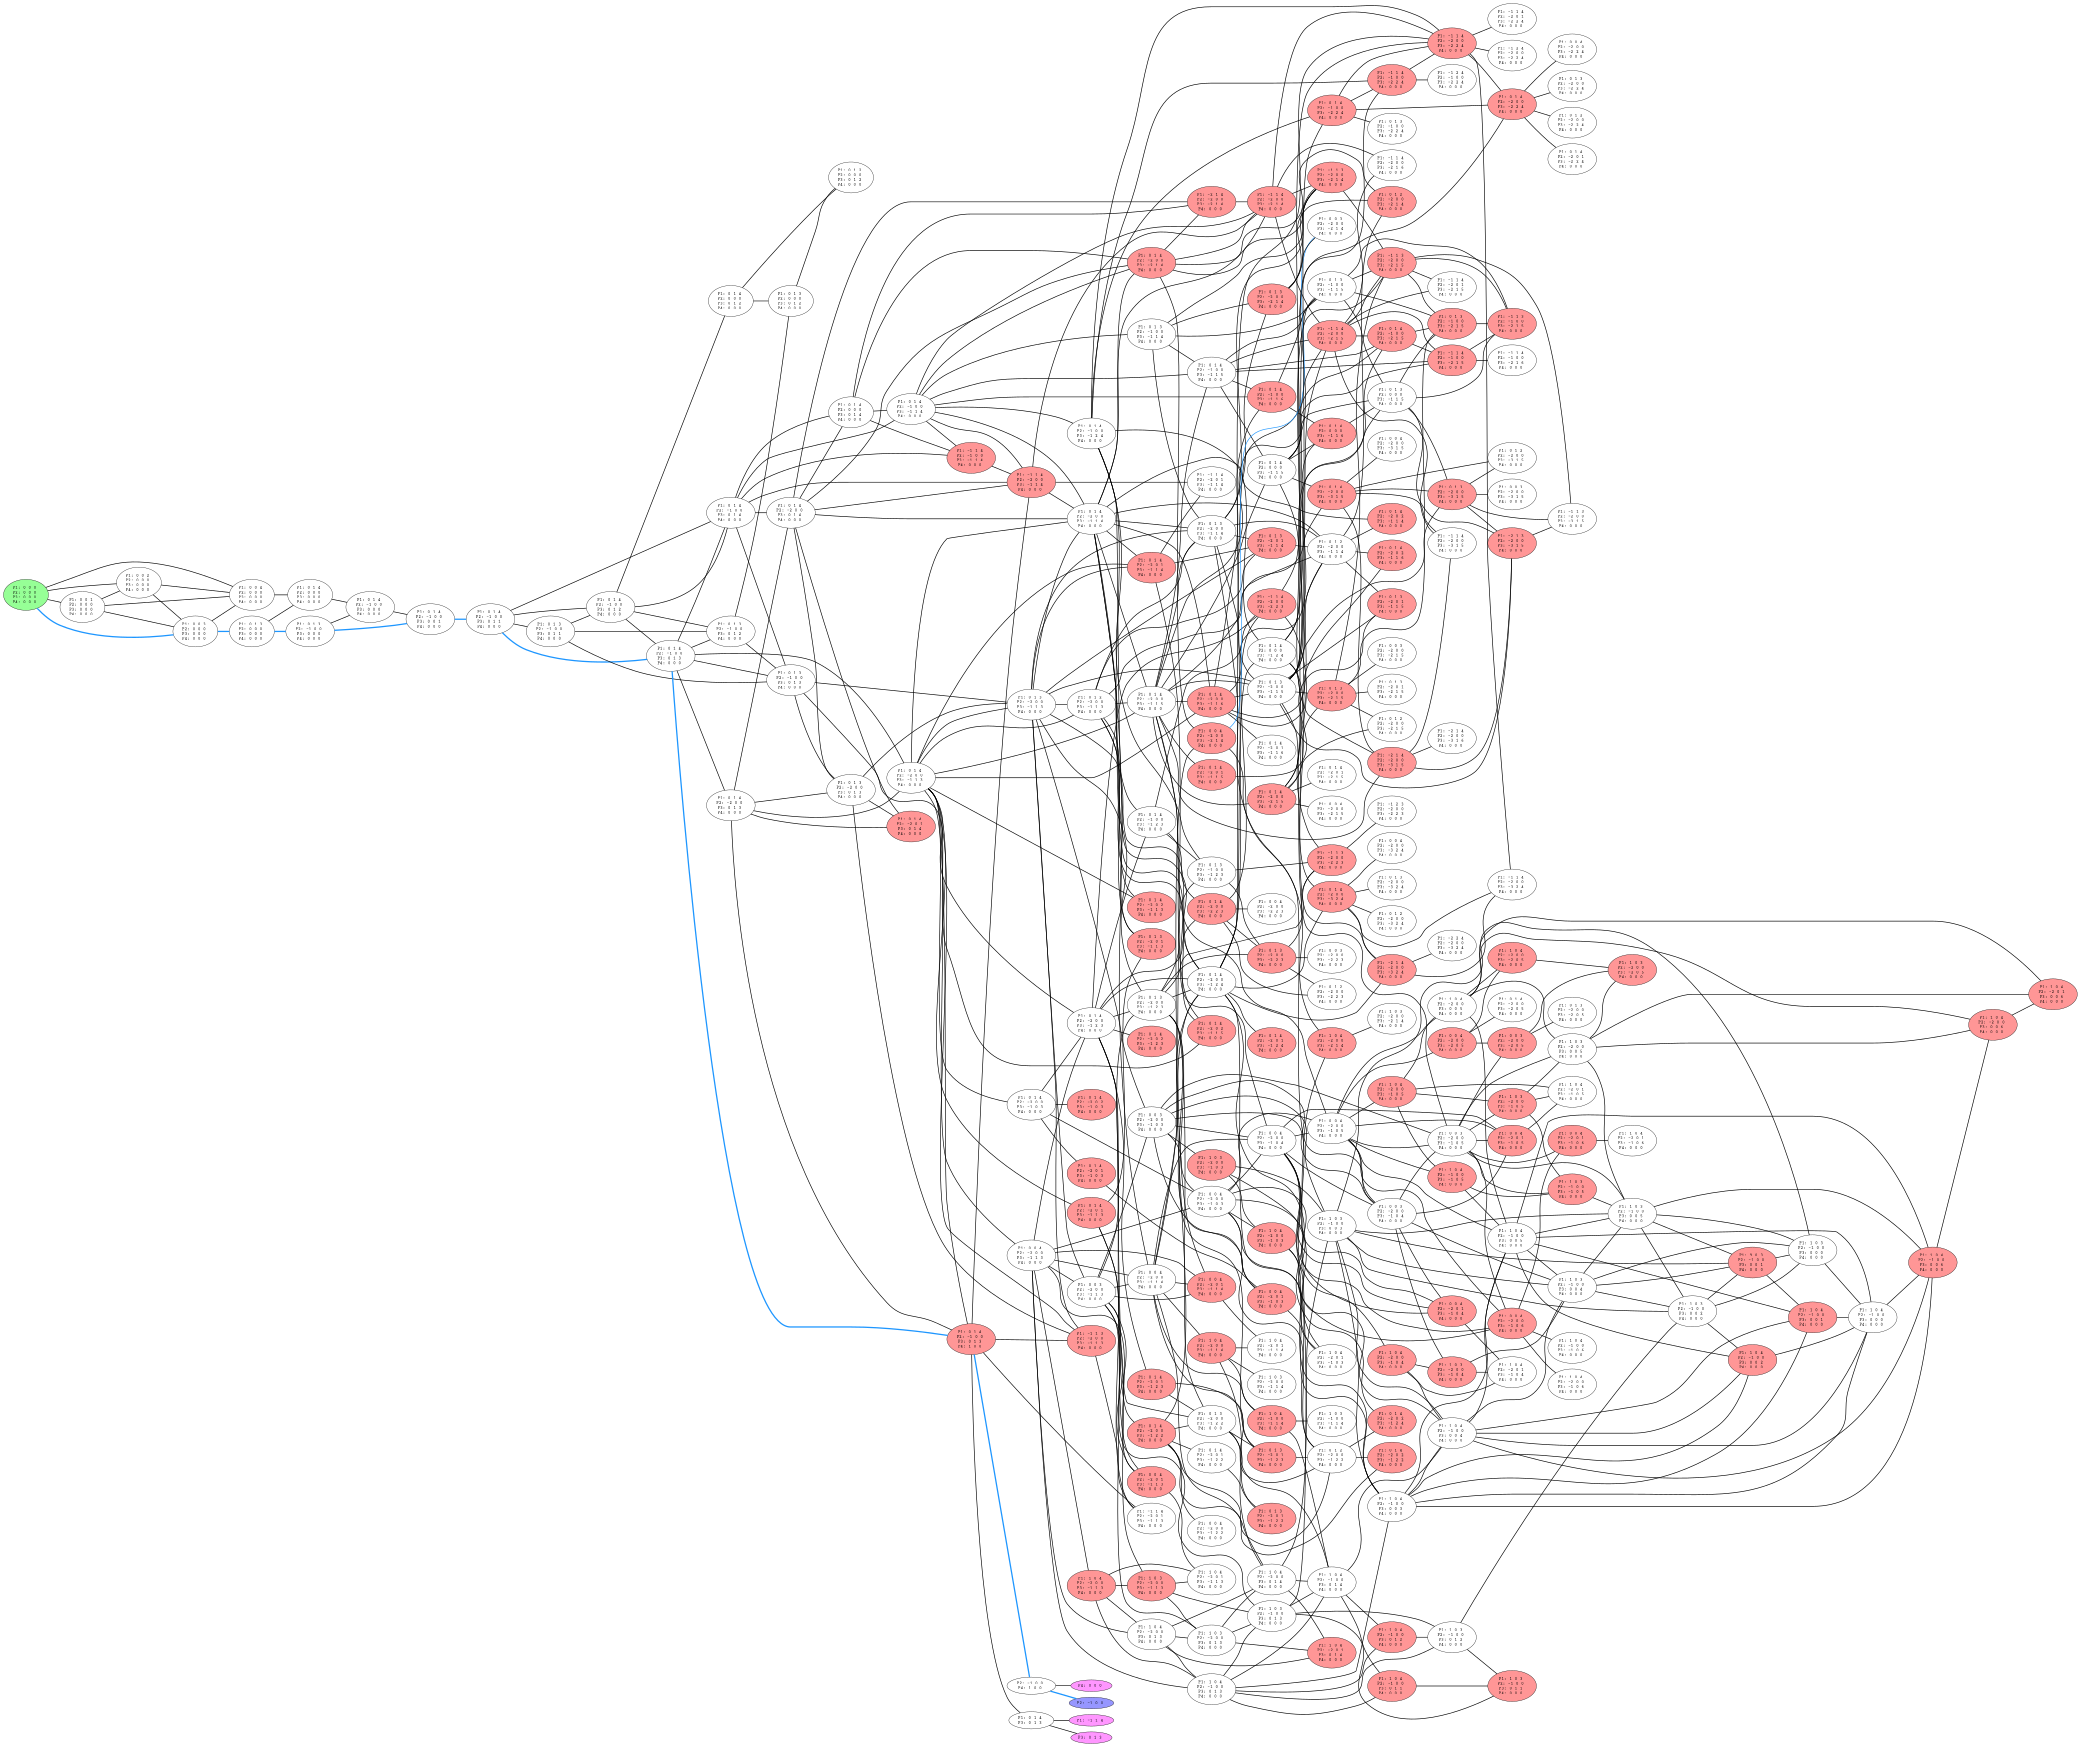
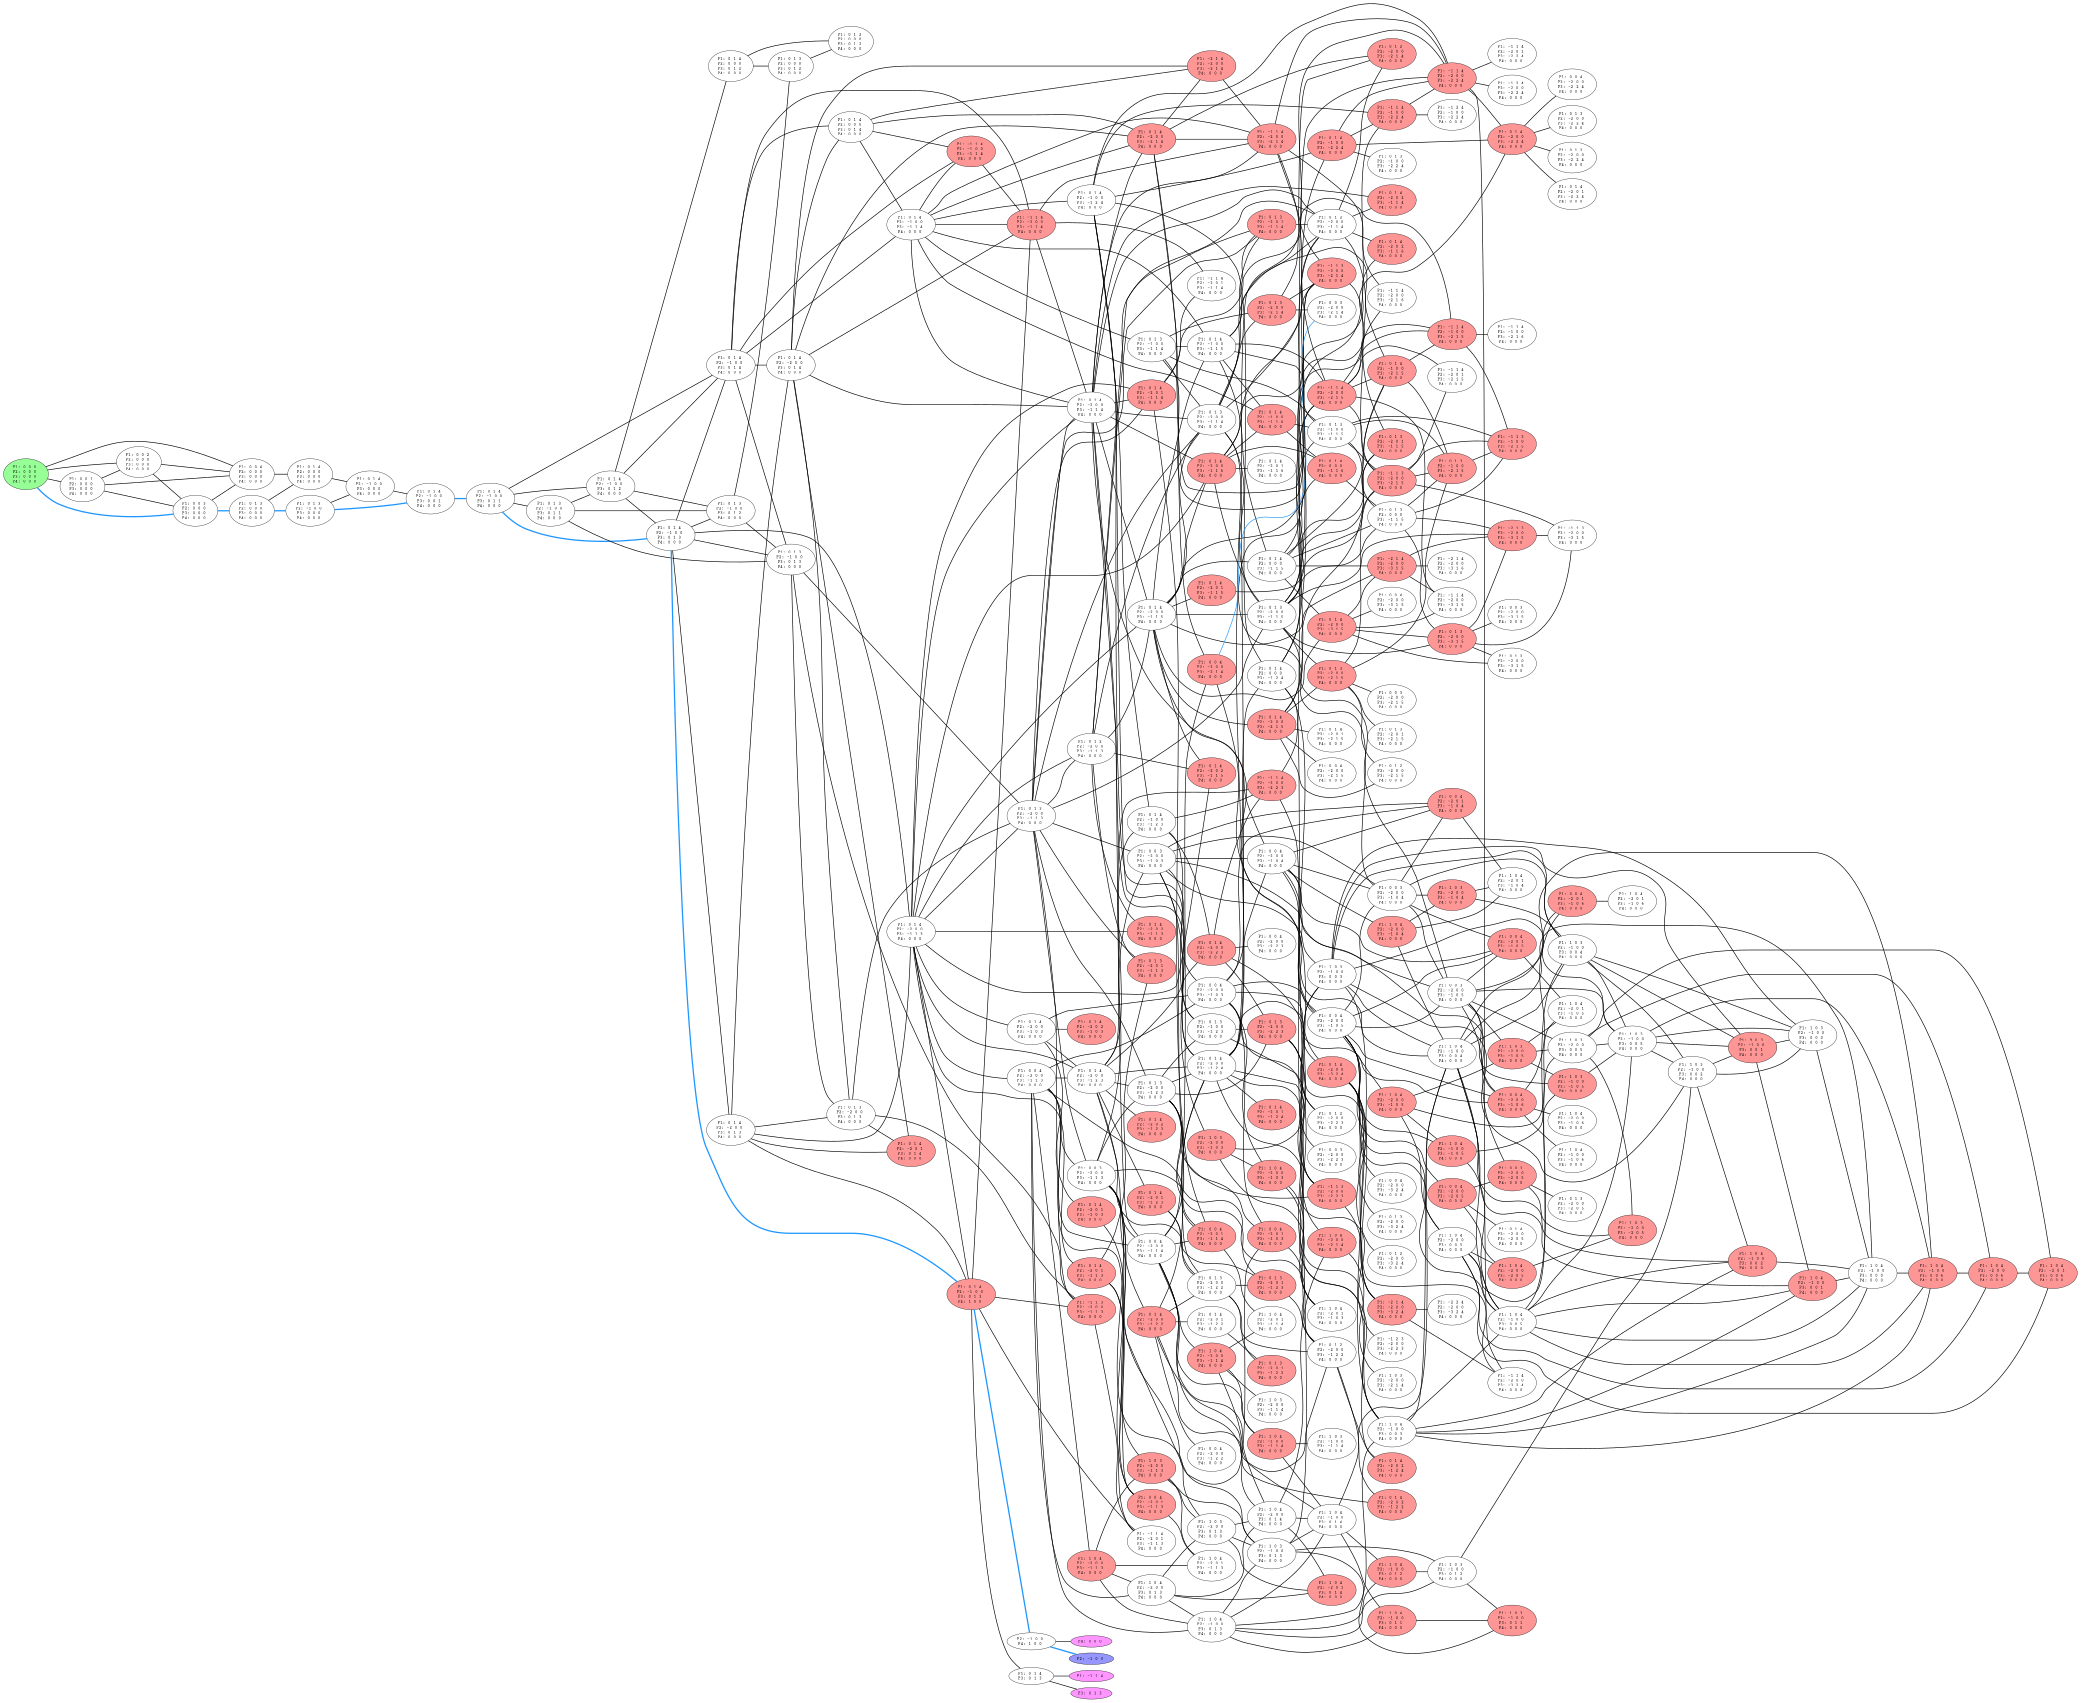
(1176, 1165) -> none
